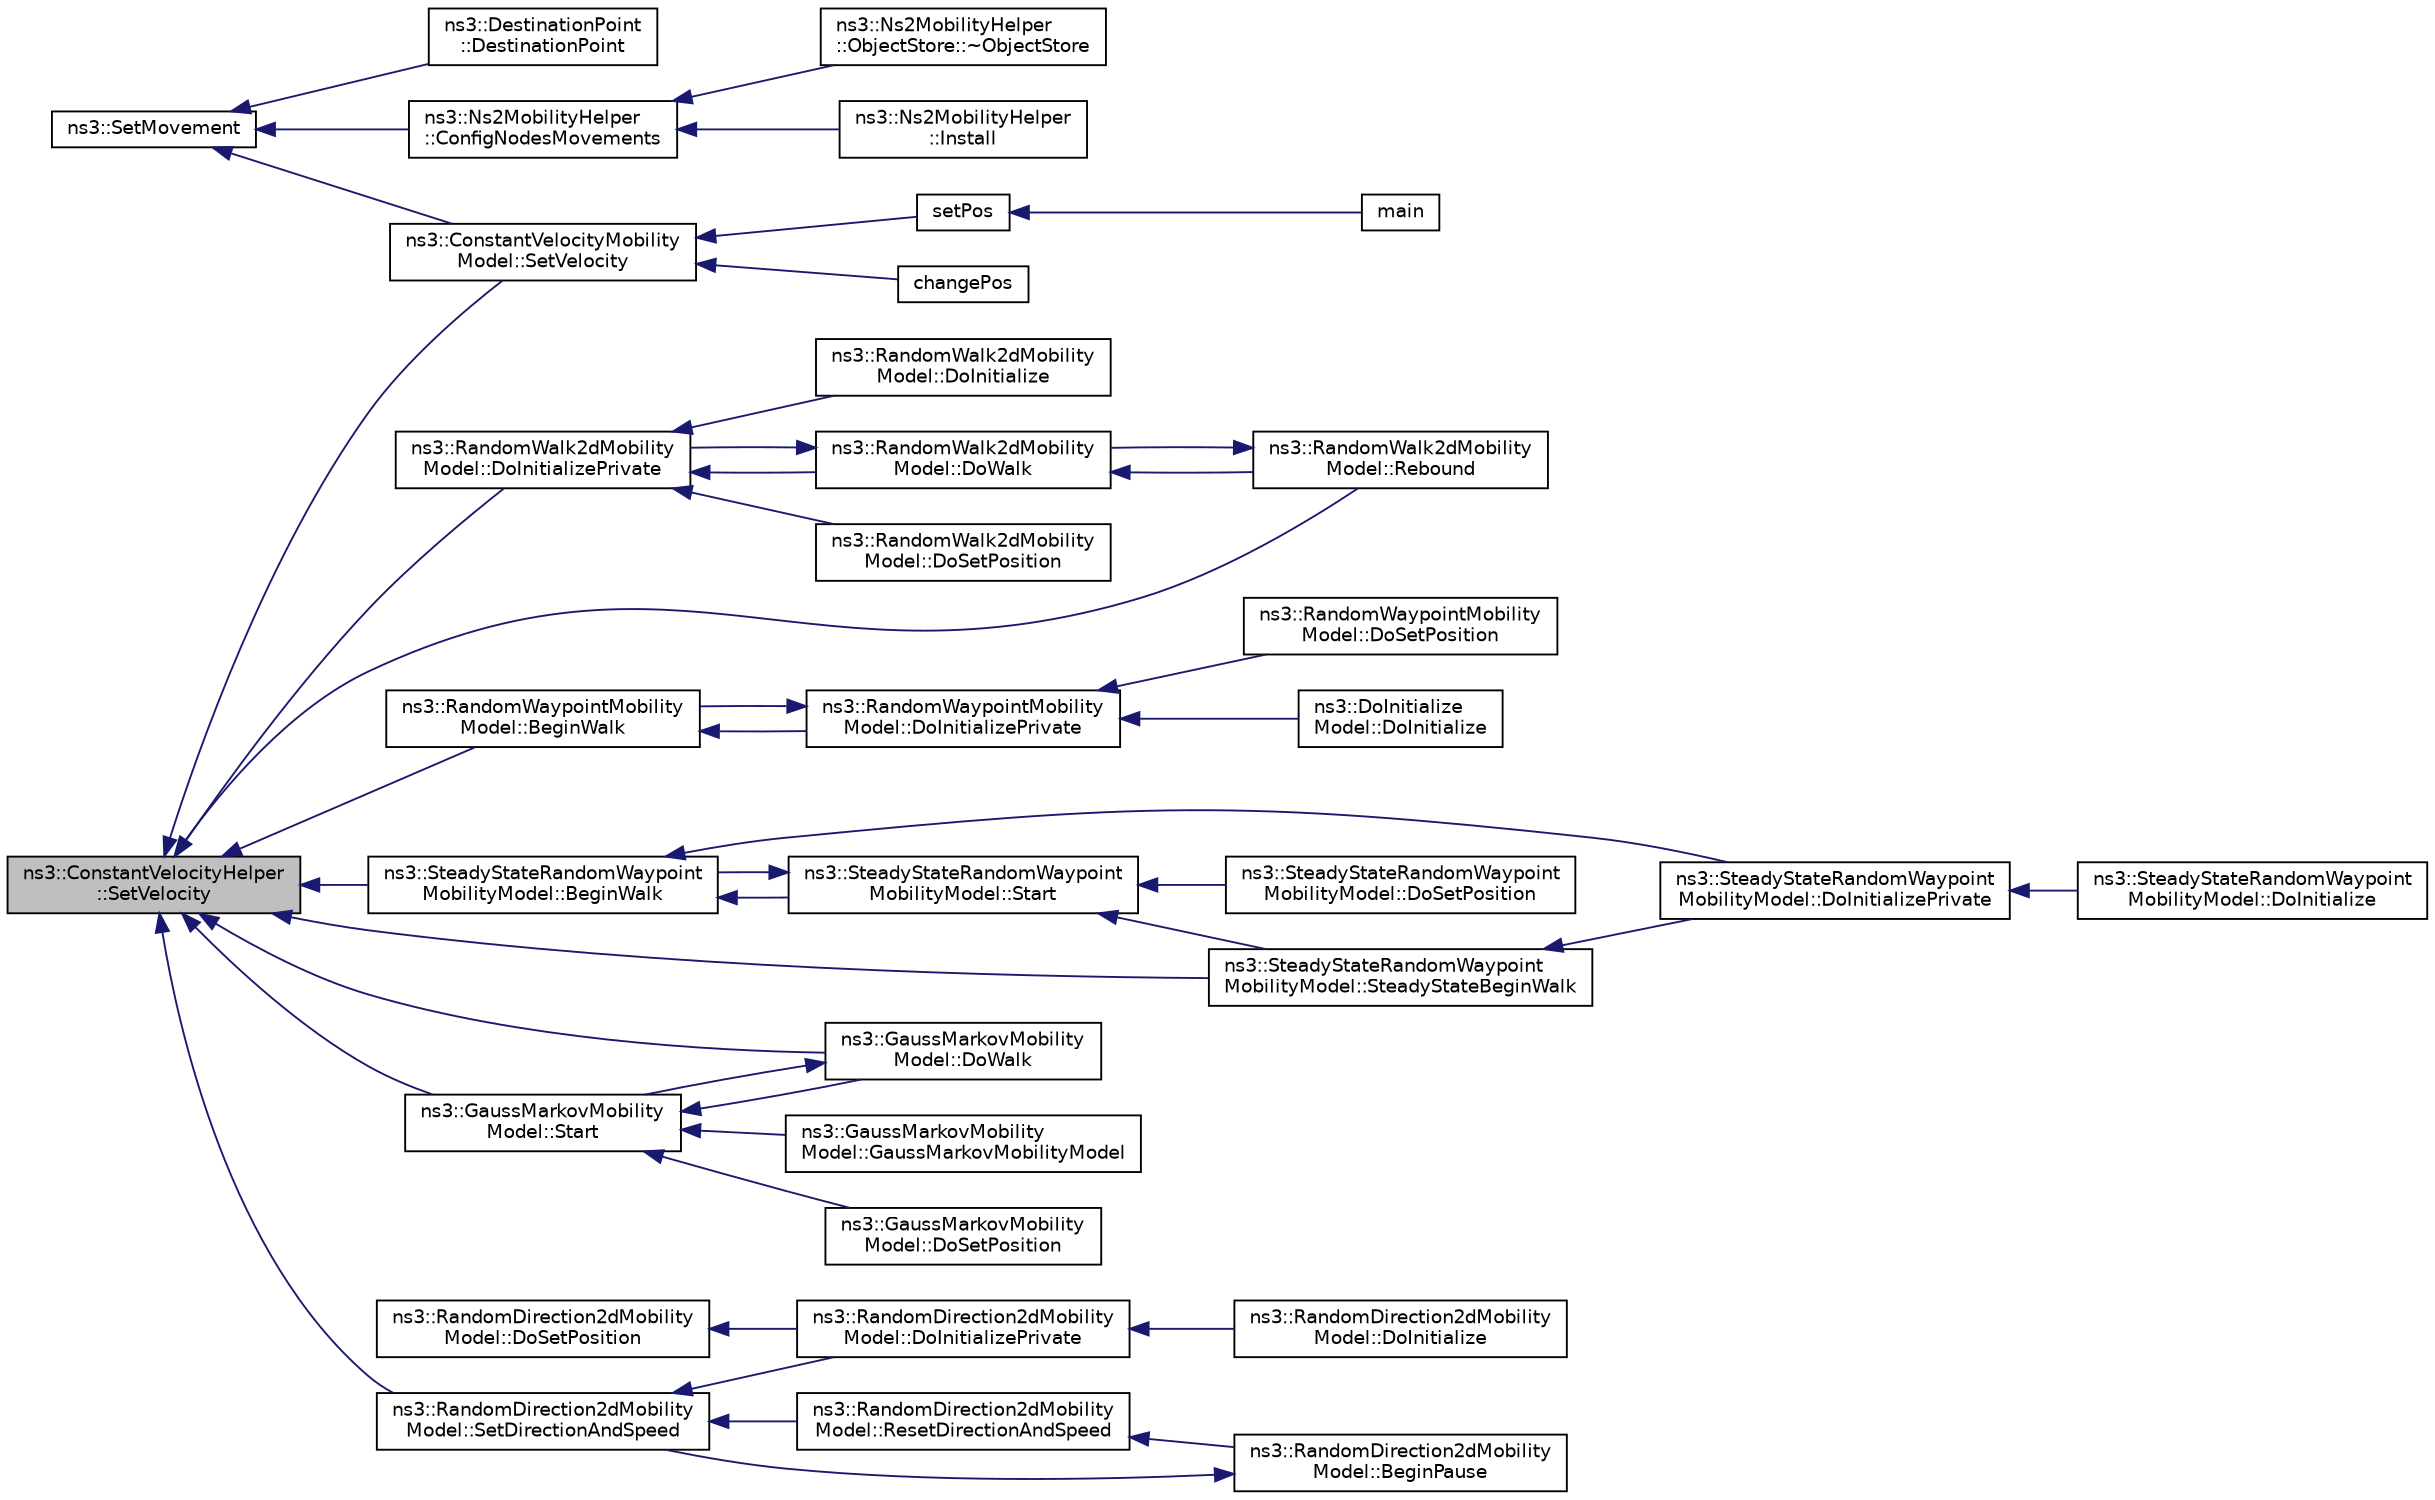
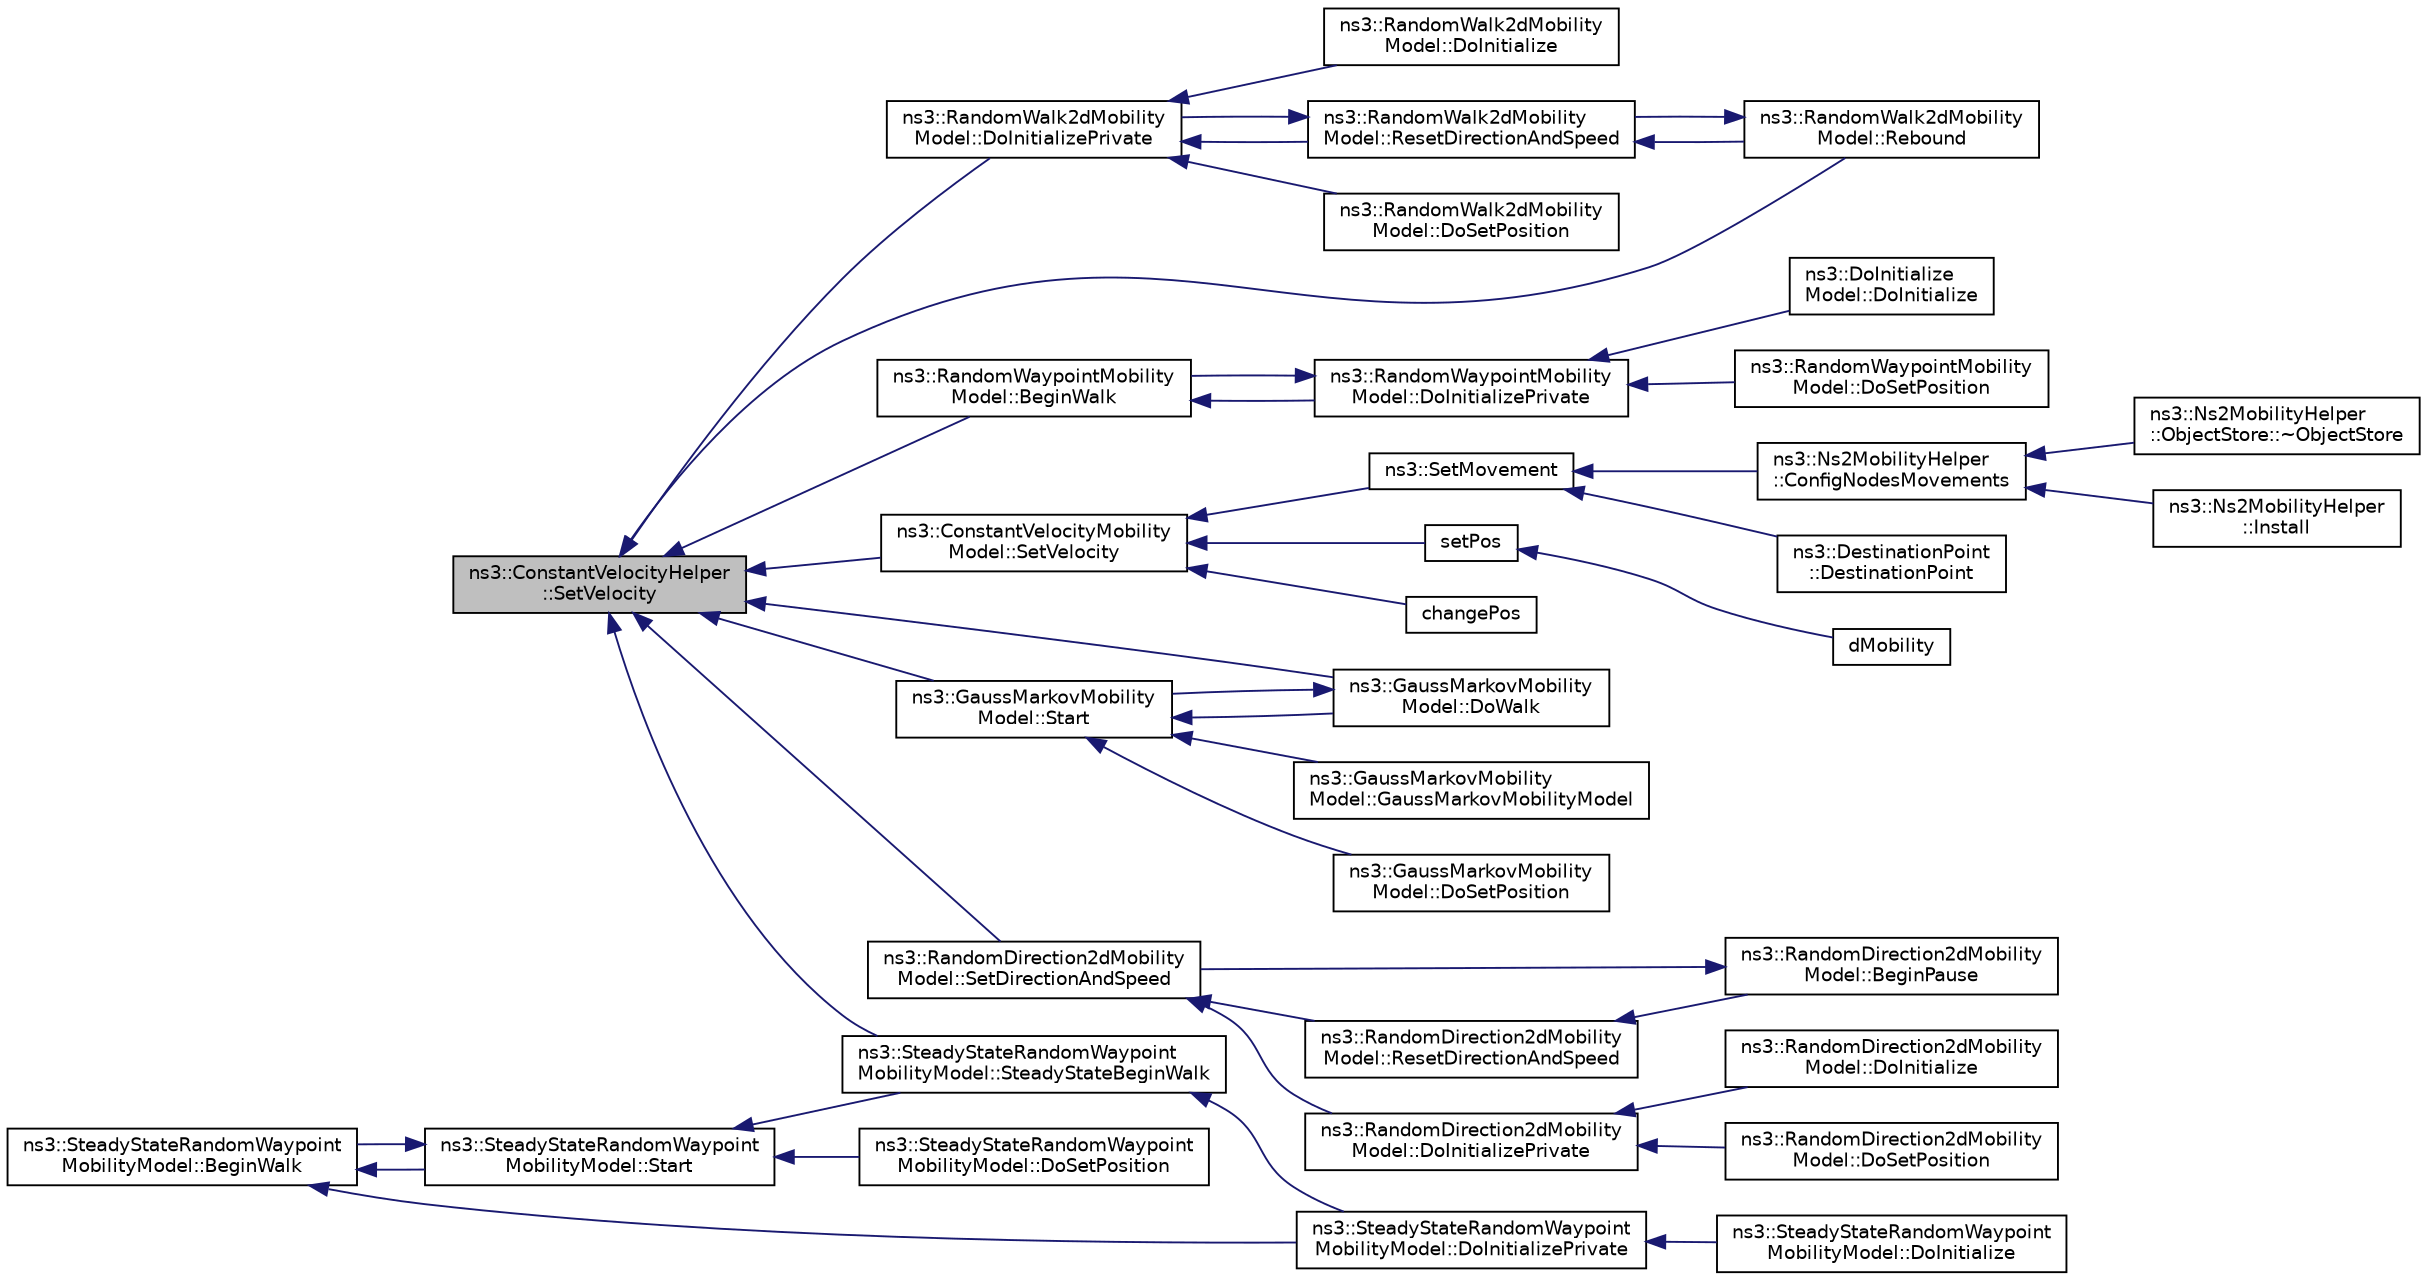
(342, 189) -> (1288, 501)
(1401, 212) -> (1892, 647)
(963, 460) -> (1471, 129)
(344, 885) -> none
(763, 1329) -> (1691, 1147)
